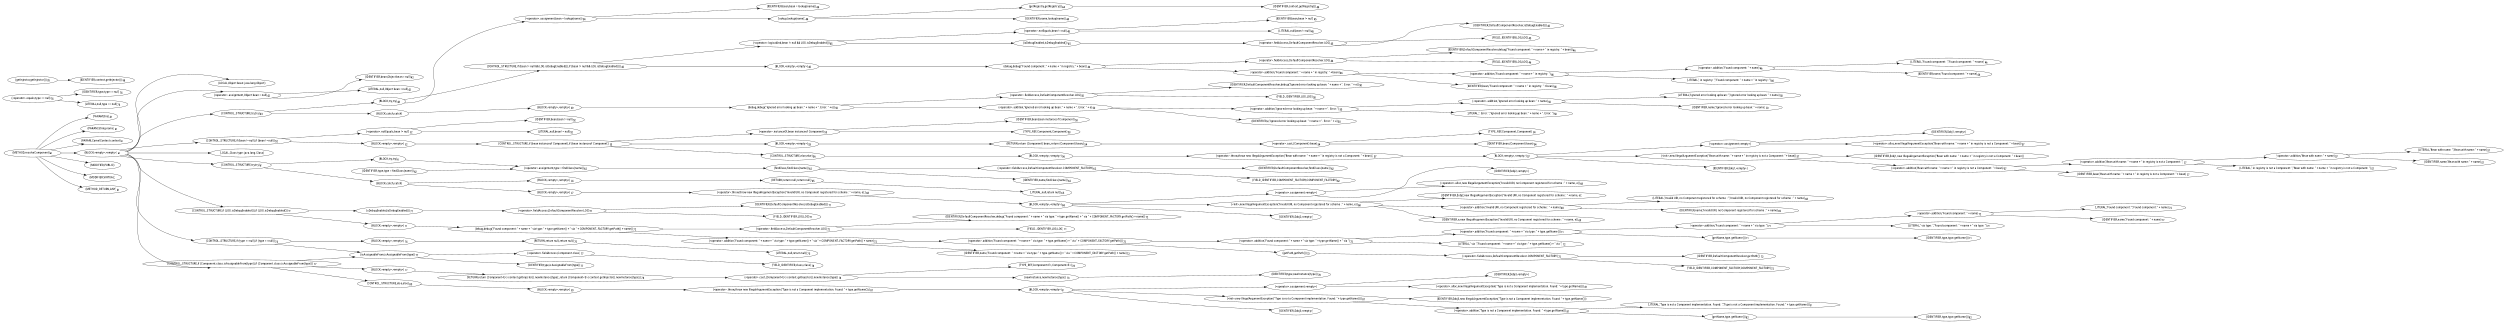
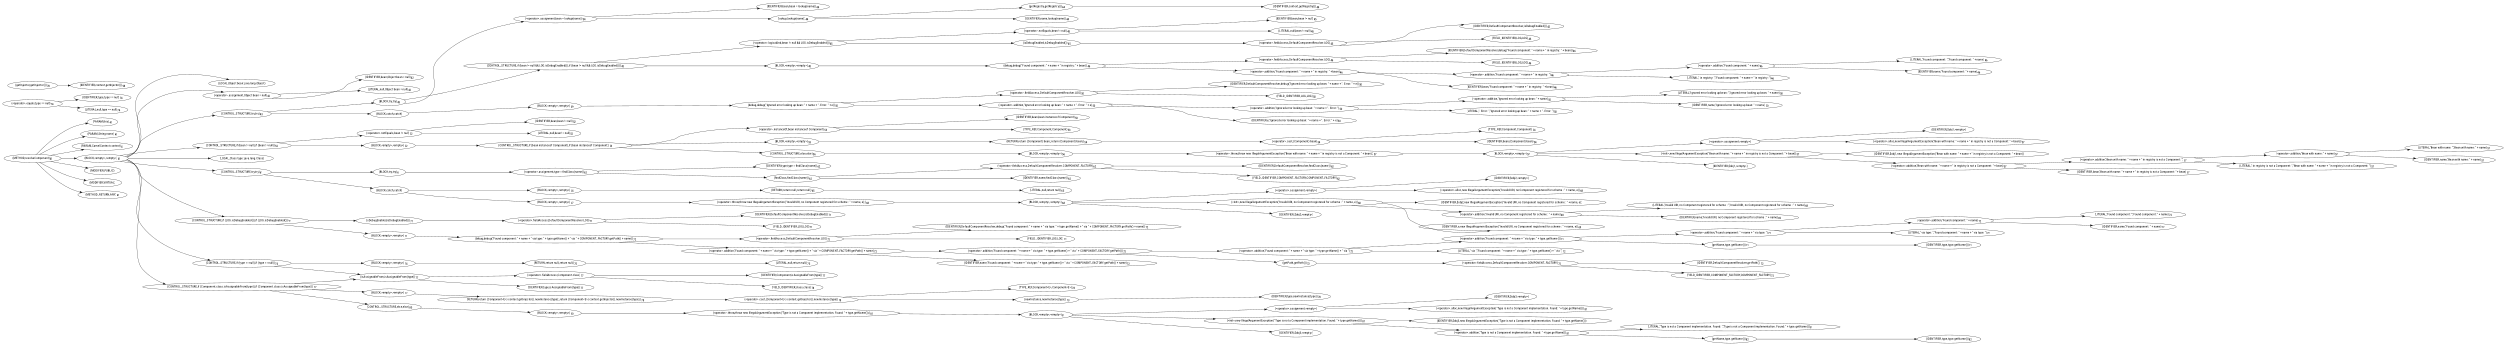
(469, 170) -> (675, 169)
none -> (793, 275)
